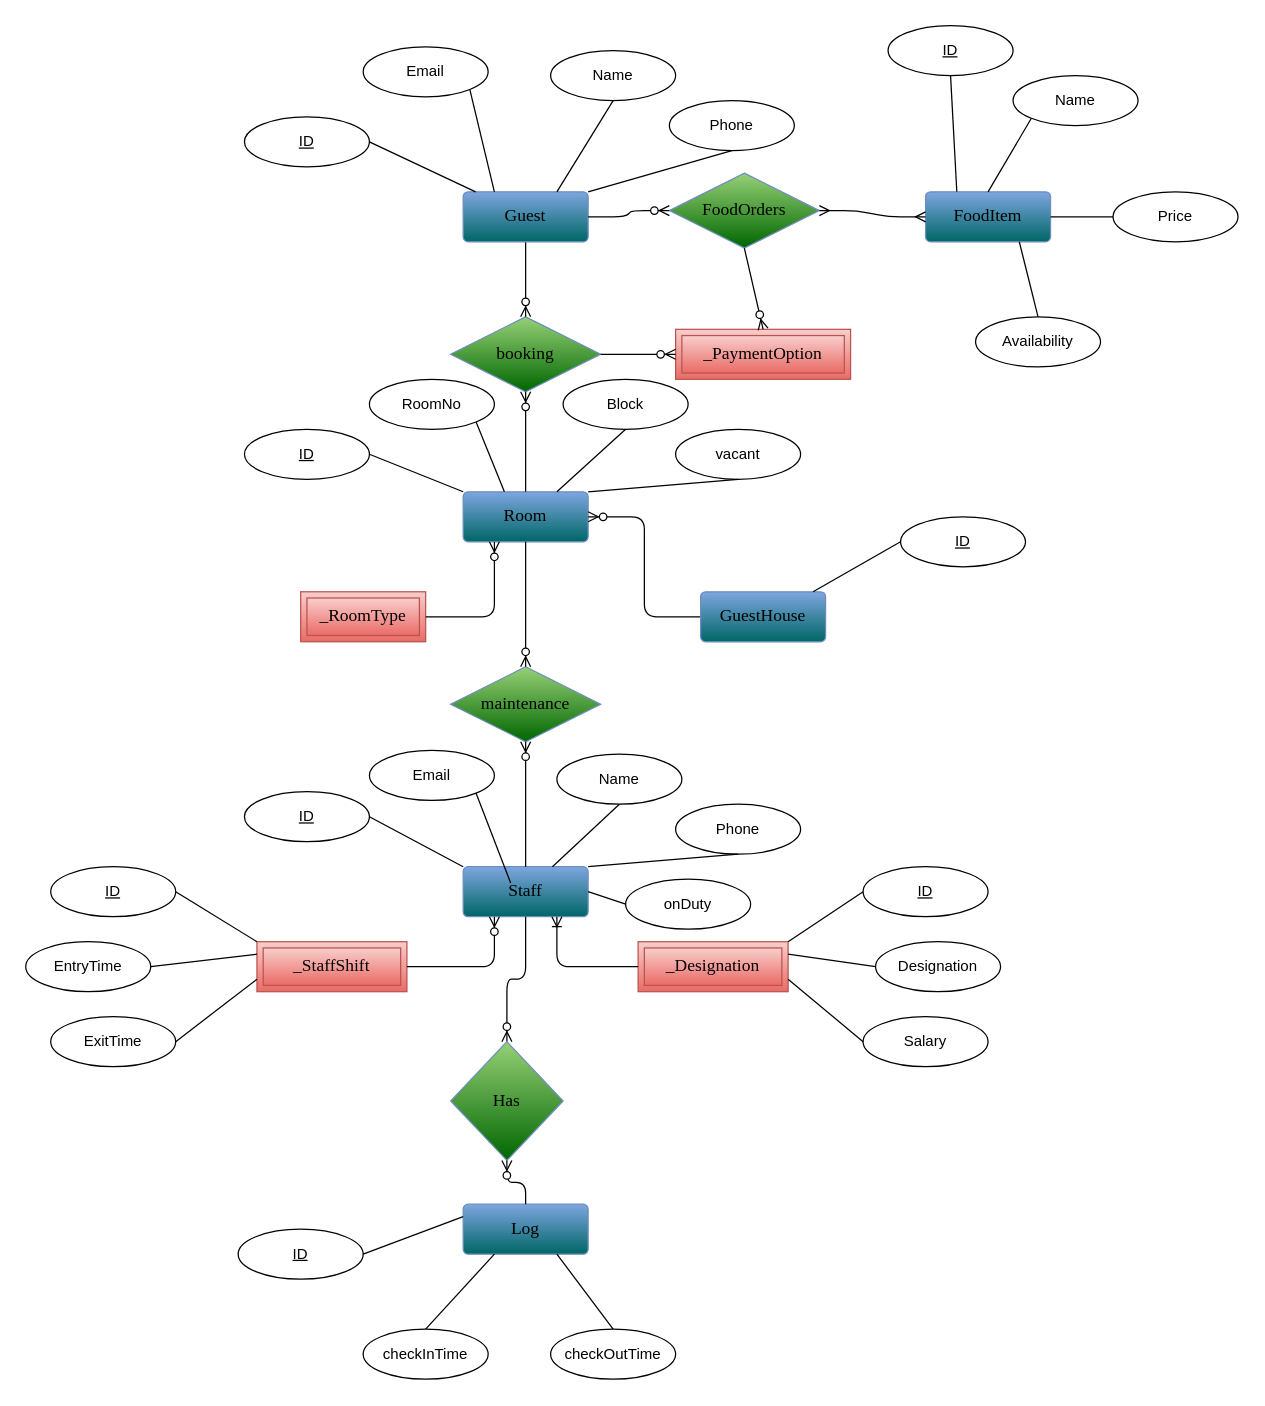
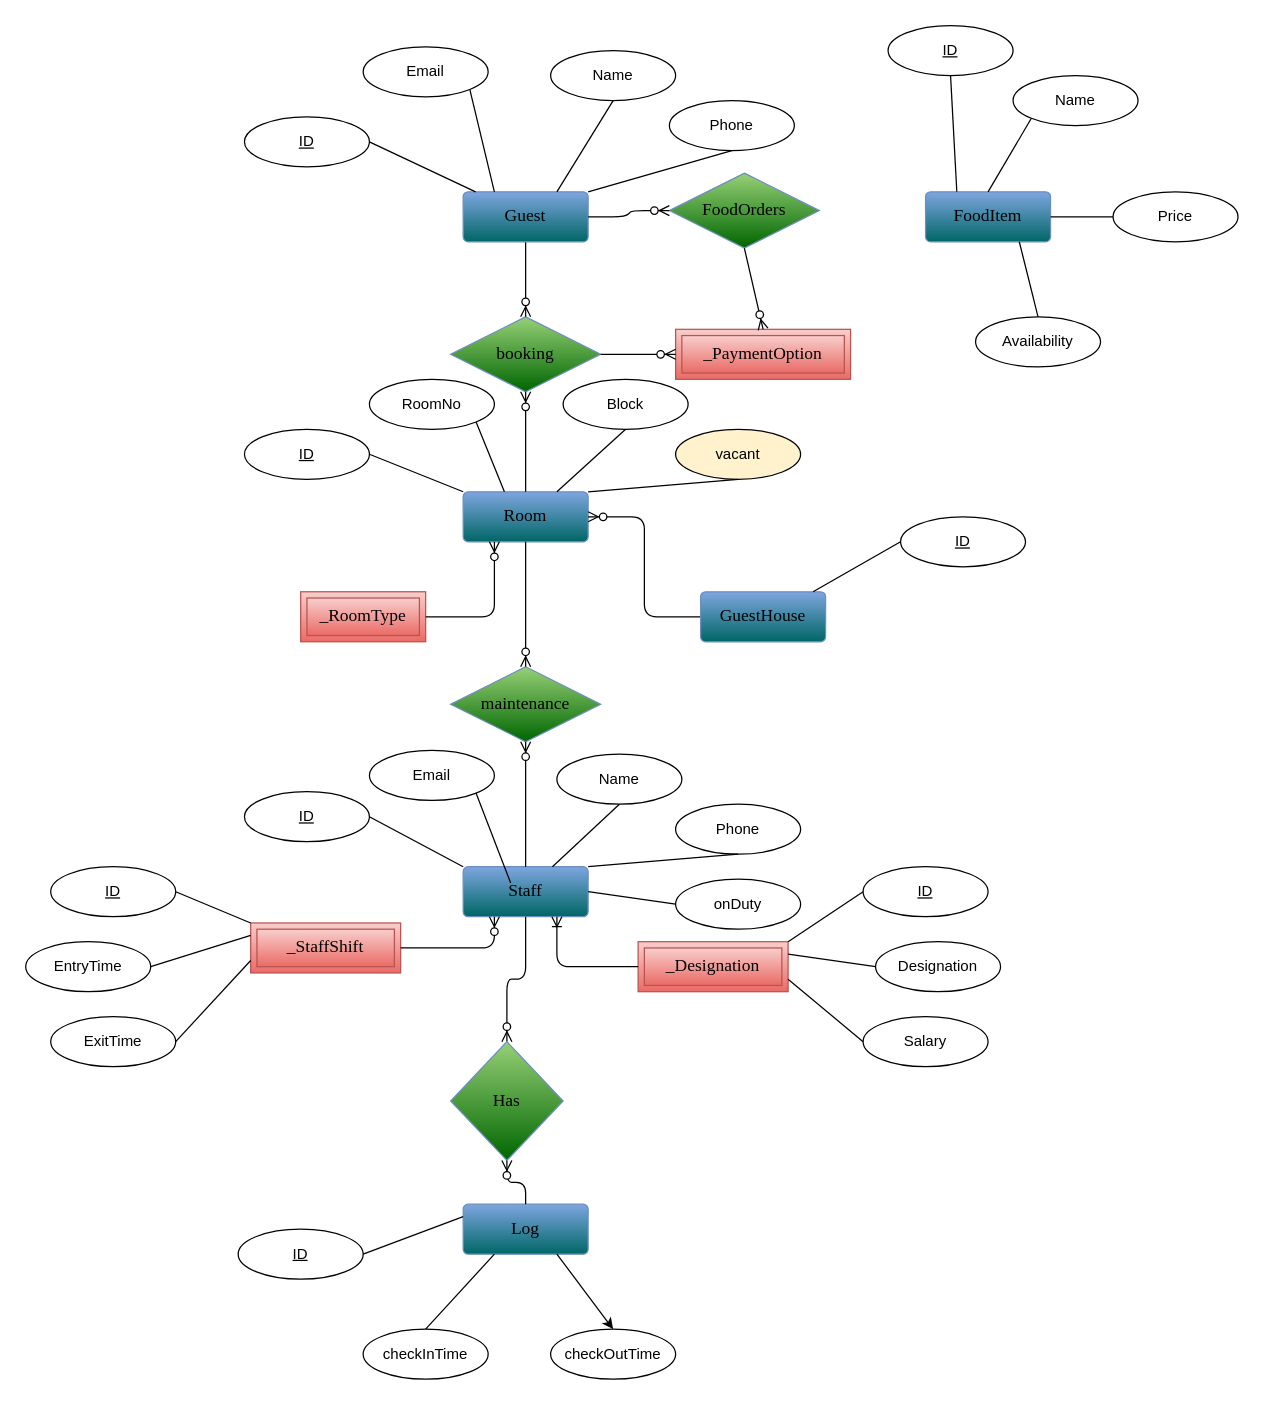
(873, 214) -> none
(738, 454) -> (738, 454)
(688, 904) -> (738, 904)
(332, 967) -> (326, 948)
(609, 1324) -> (607, 1321)
